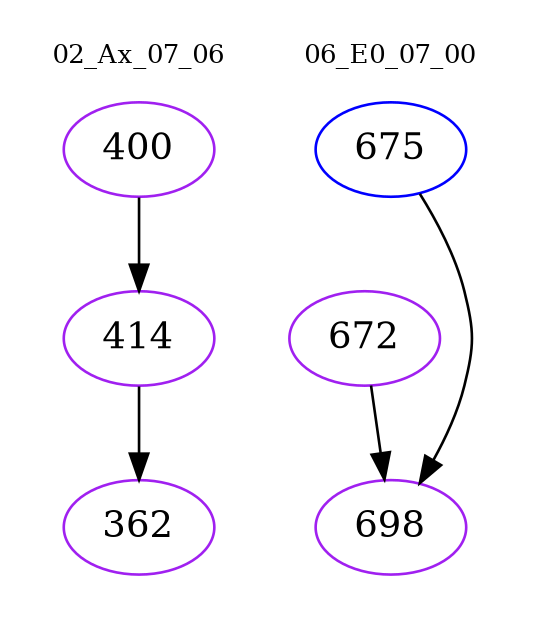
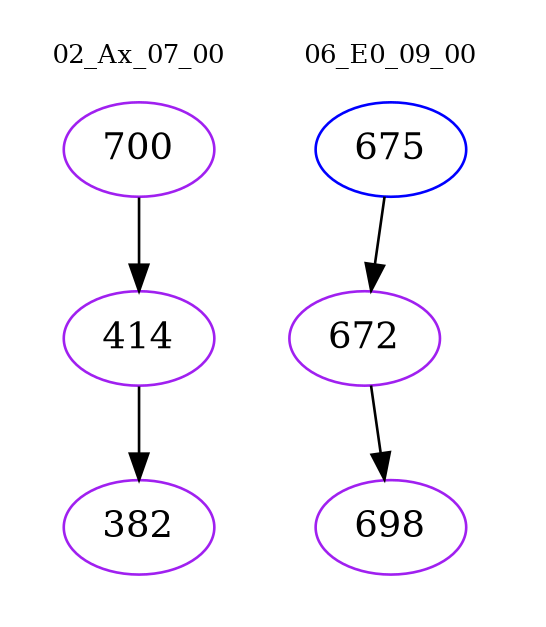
(139, 56) -> (139, 56)
(391, 56) -> (391, 56)
(139, 150) -> (139, 150)
(471, 325) -> (380, 230)
(139, 527) -> (139, 527)
